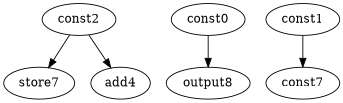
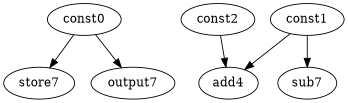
(62, 48) -> (64, 48)
none -> (271, 49)
(208, 83) -> (133, 83)
(303, 83) -> (307, 83)
